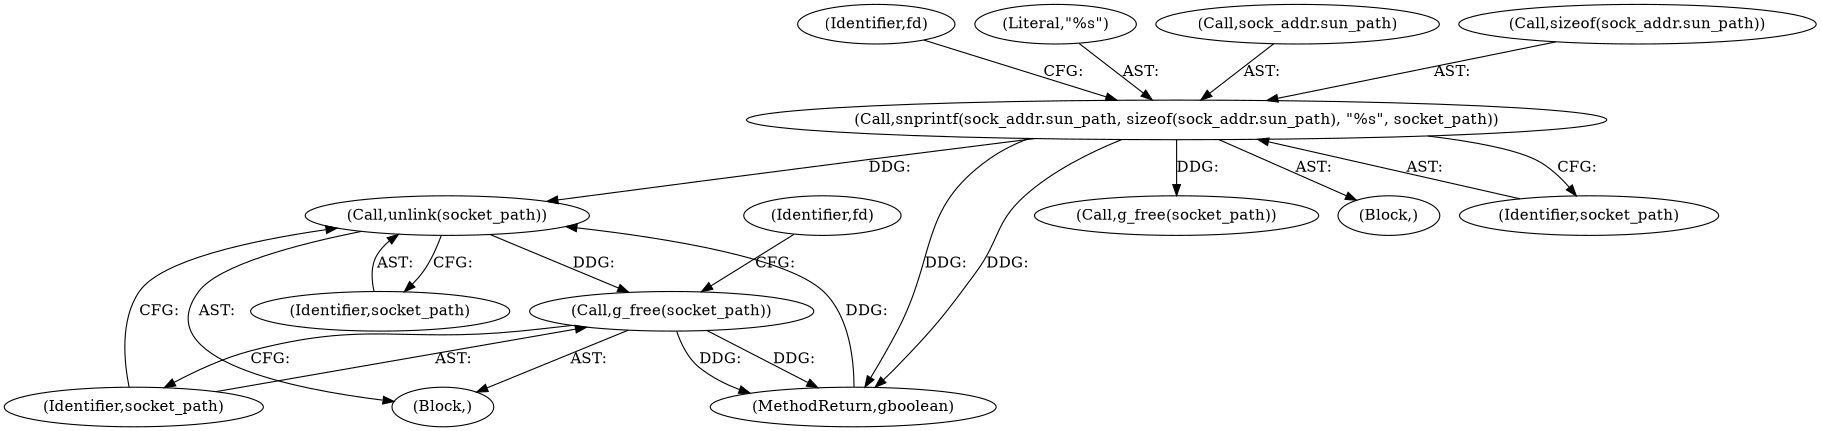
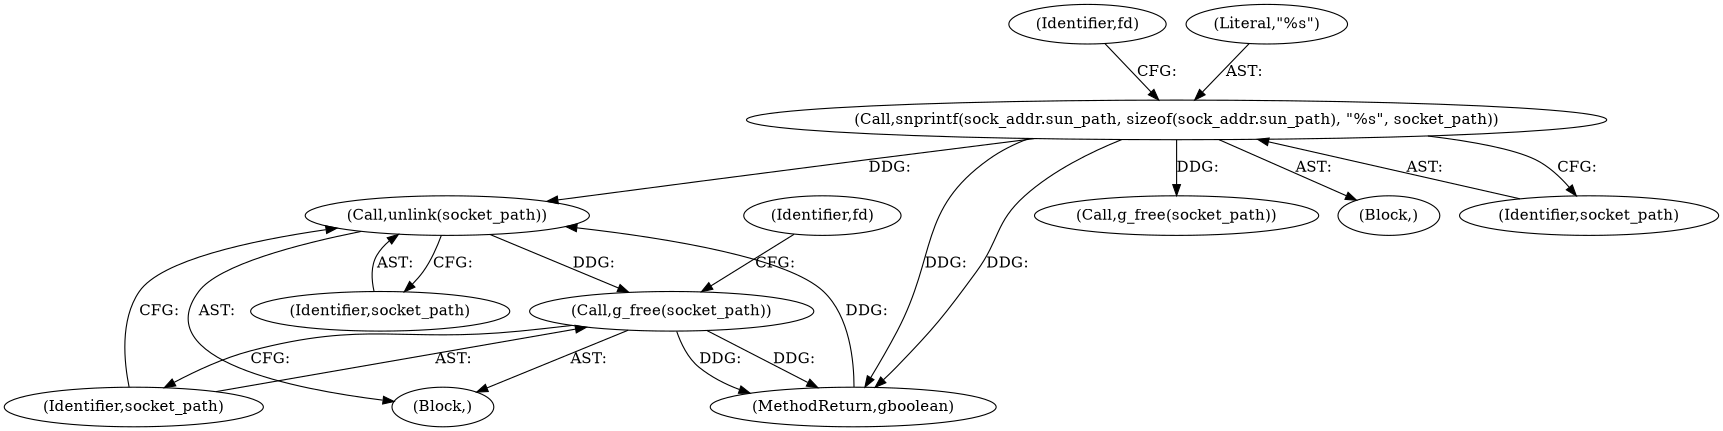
(1298, 24) -> none
(1637, 24) -> none
